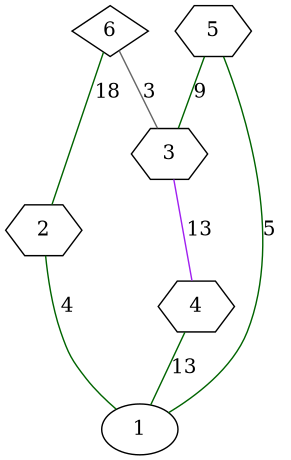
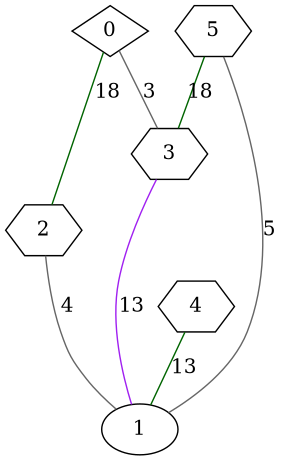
(110, 31) -> (110, 31)
(201, 93) -> (201, 93)
(183, 230) -> (118, 289)
(262, 250) -> (262, 250)
(64, 341) -> (64, 341)
